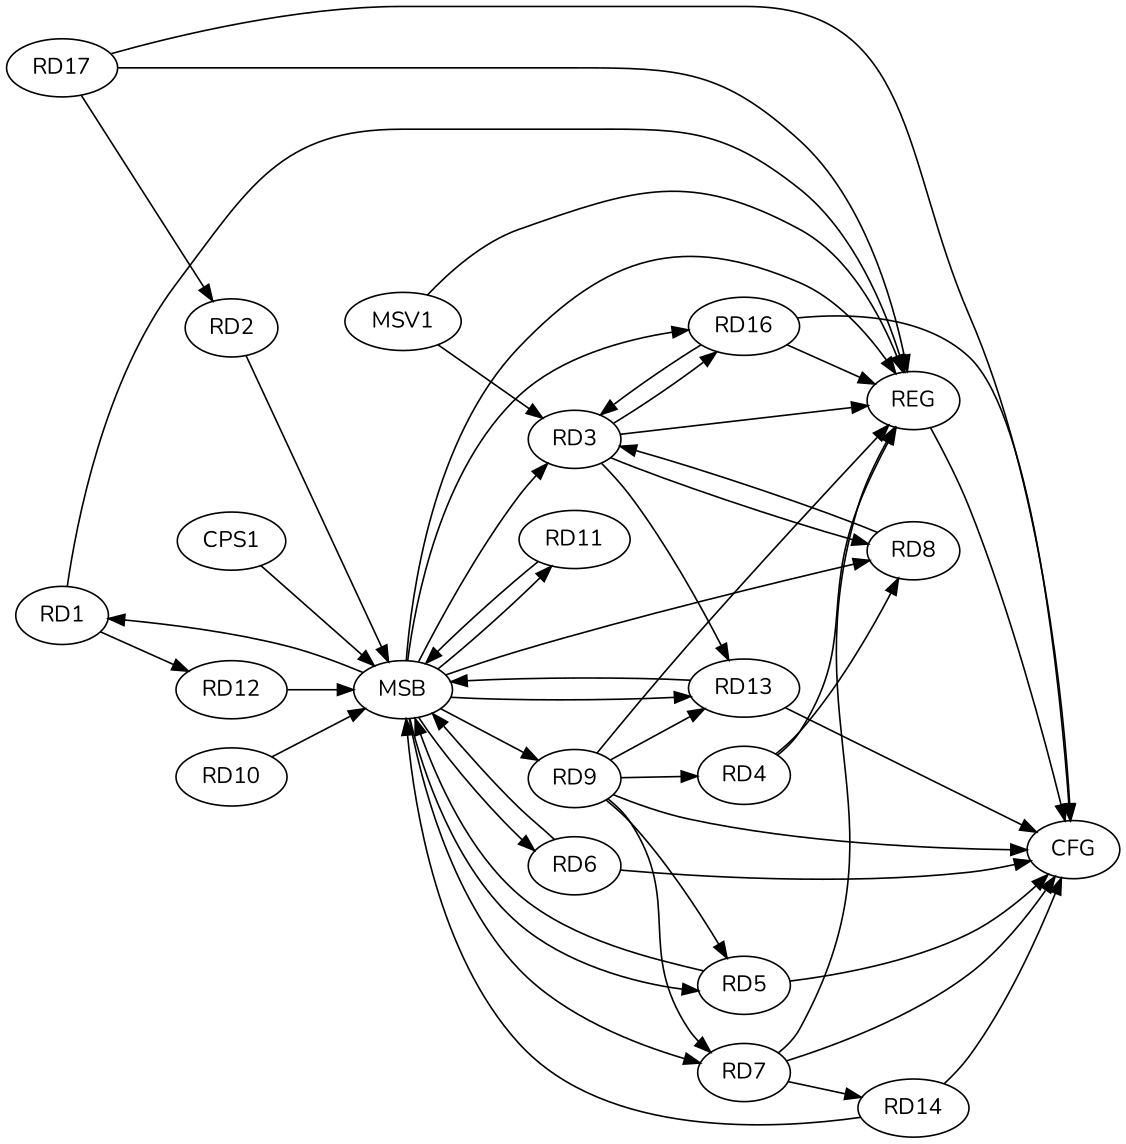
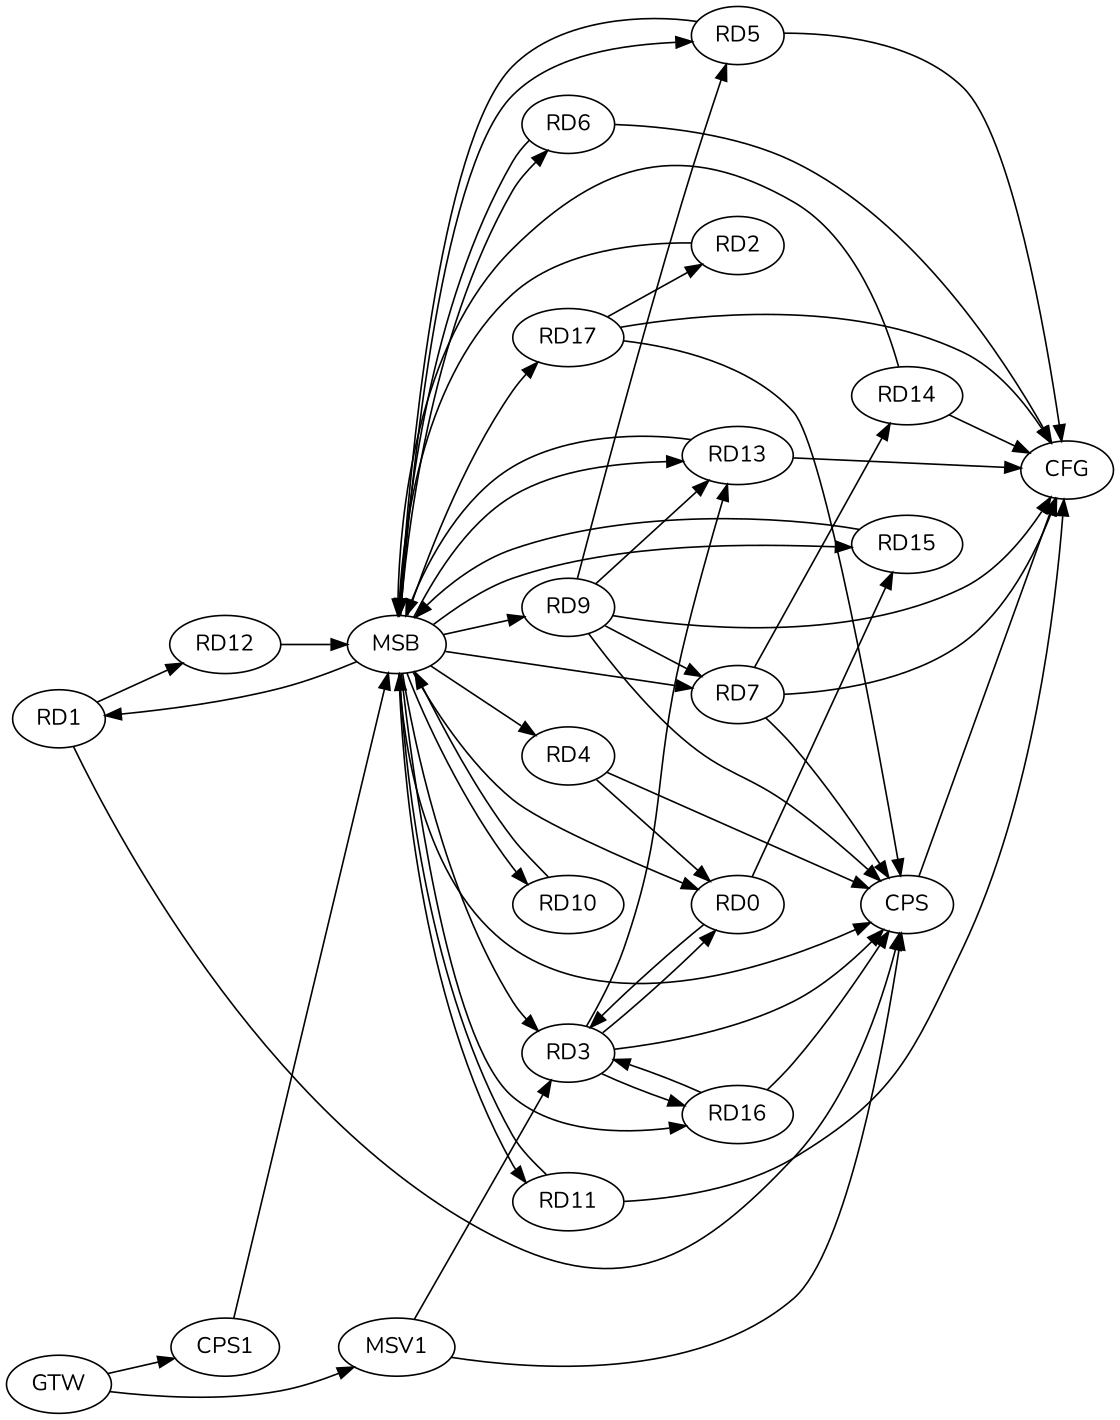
(976, 367) -> (961, 951)
(913, 401) -> (907, 905)
none -> (457, 490)
none -> (907, 544)
(913, 551) -> (738, 905)
none -> (455, 776)
(651, 777) -> (476, 696)
none -> (59, 1384)
